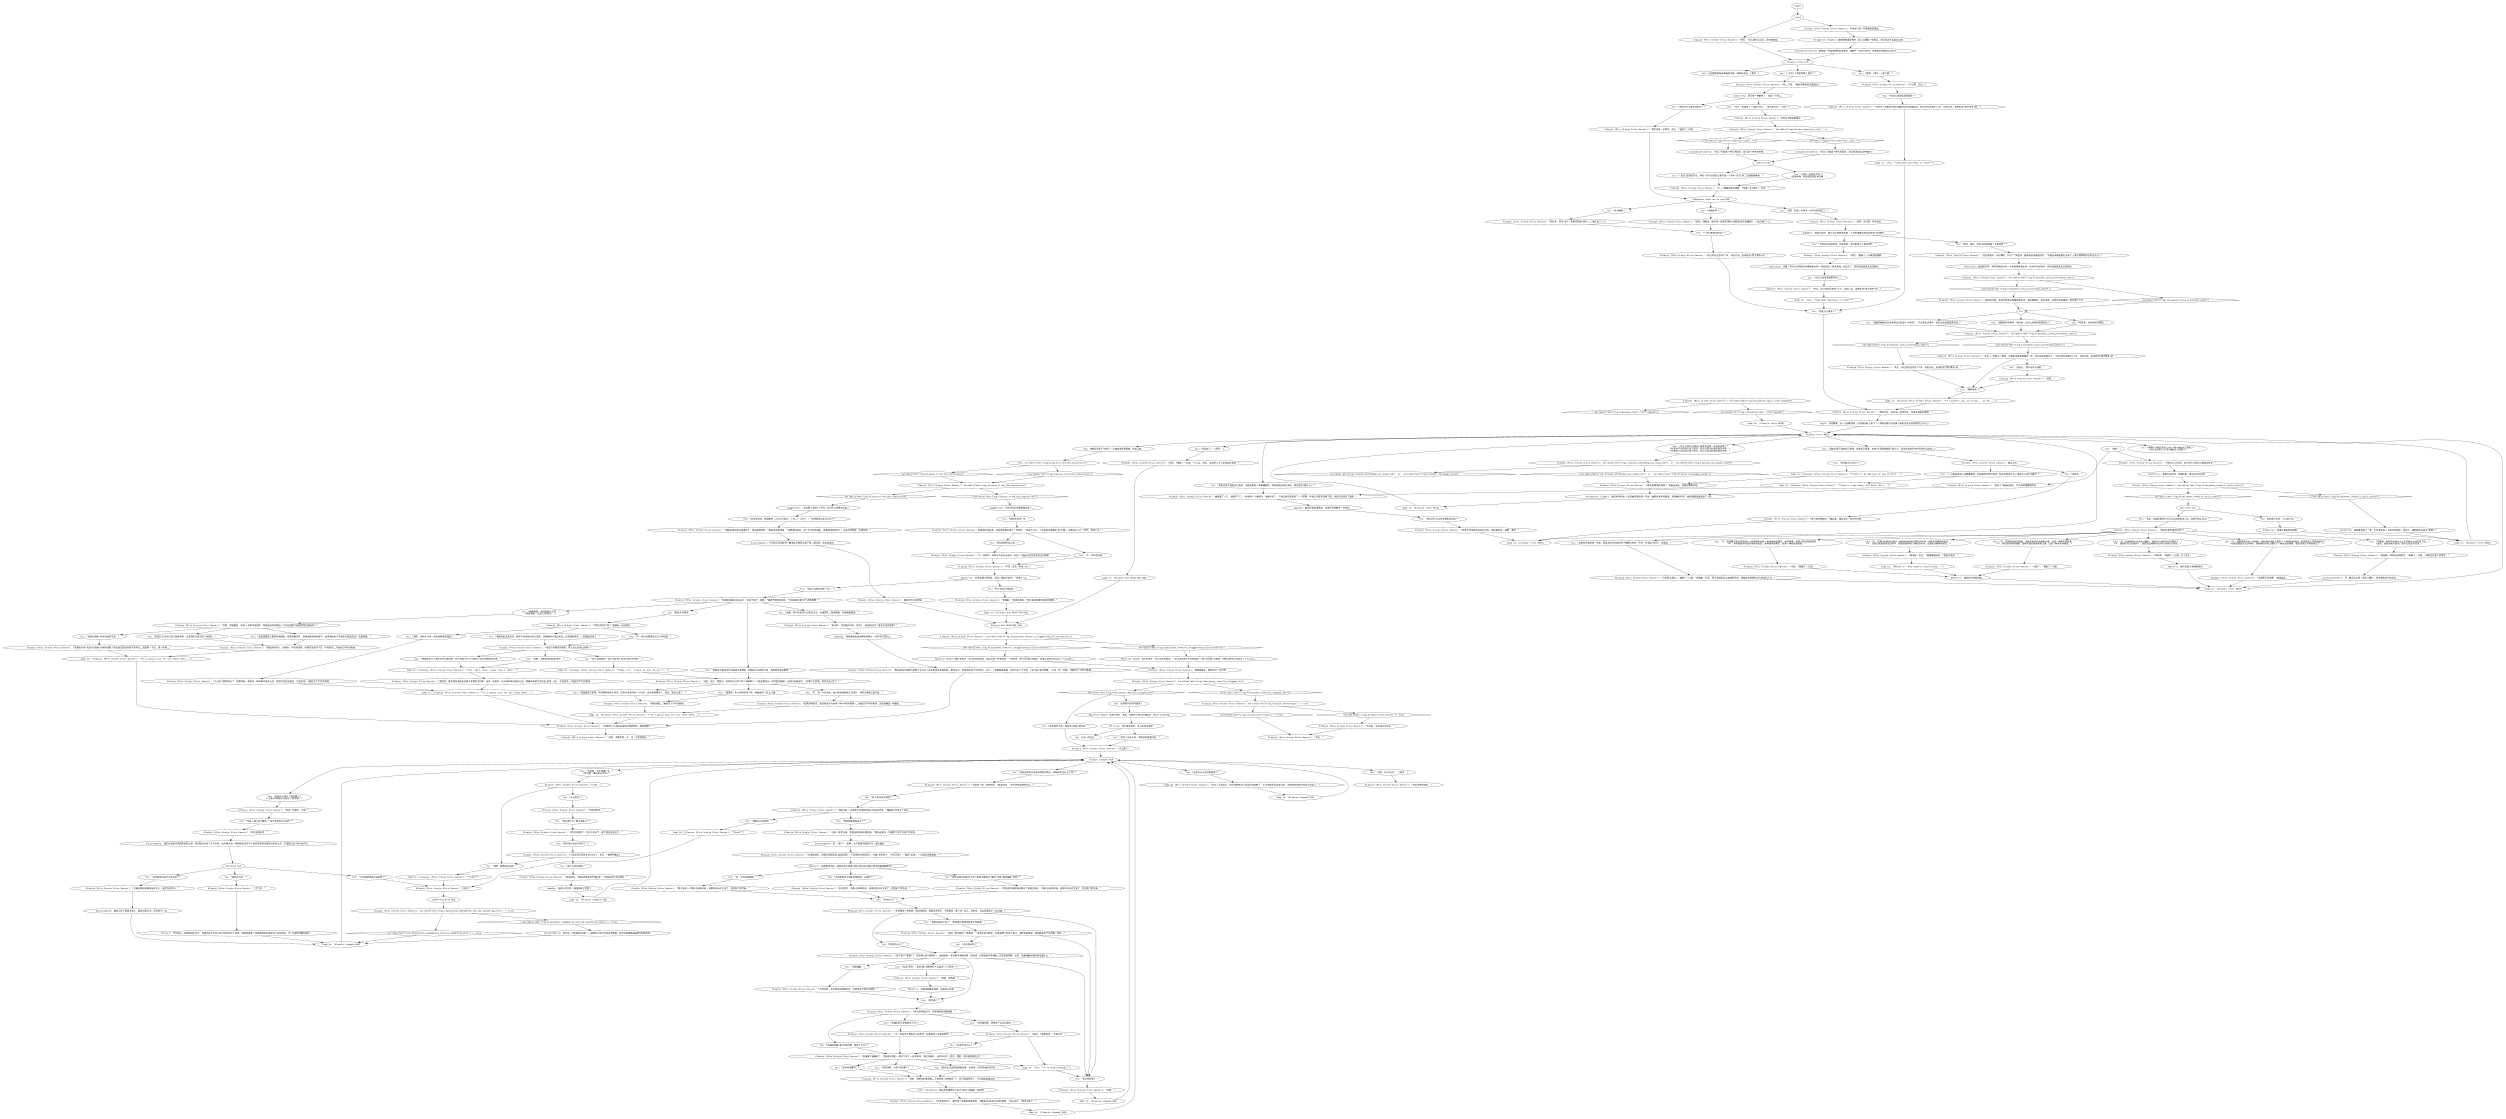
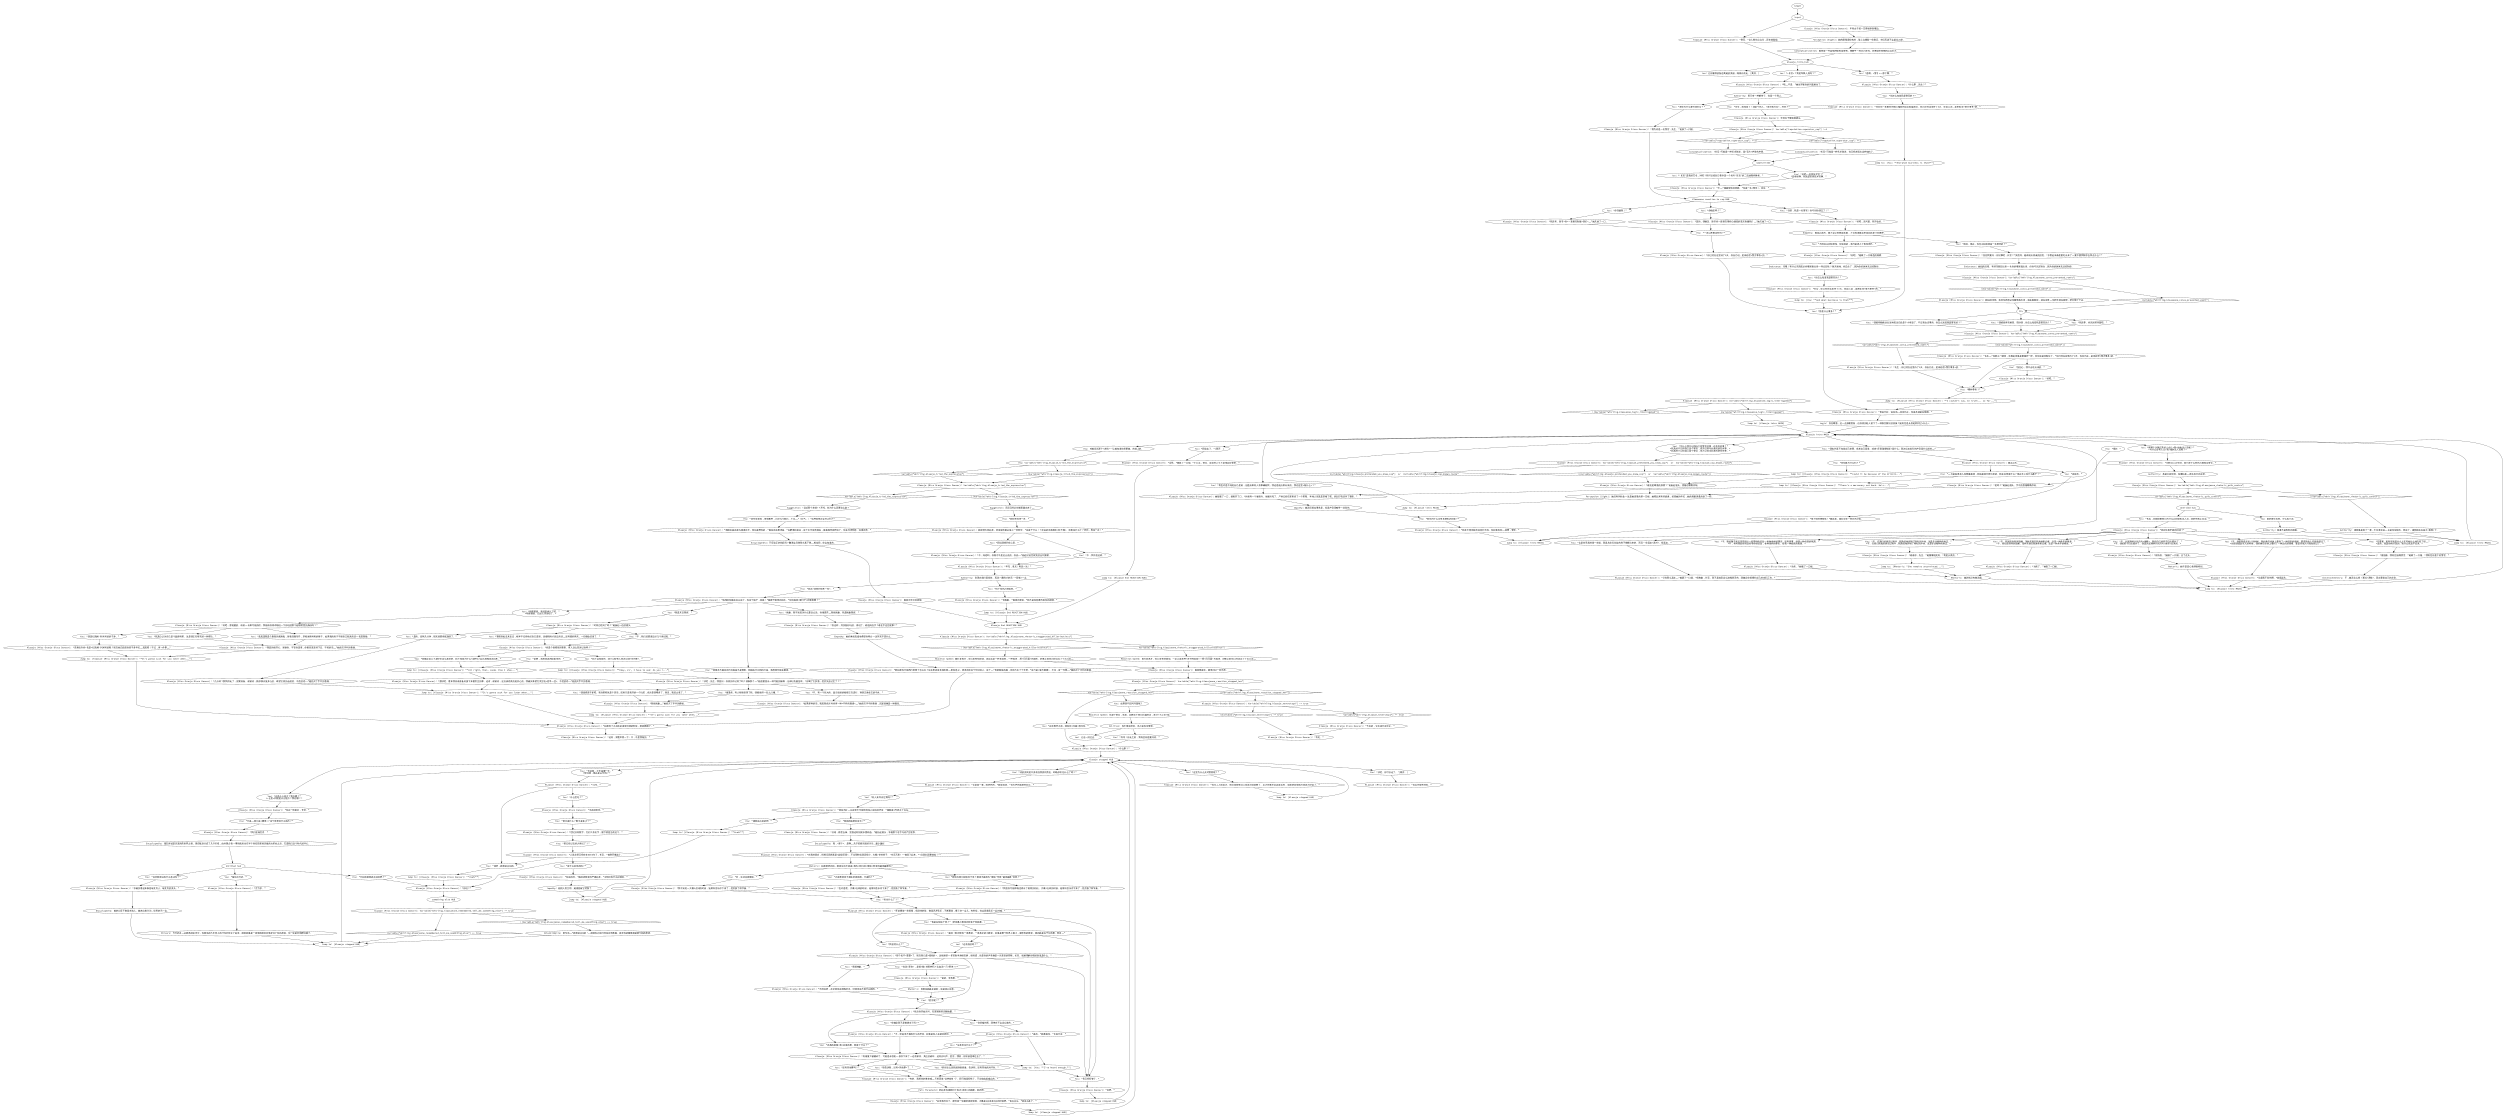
(2133, 457) -> (2168, 456)
